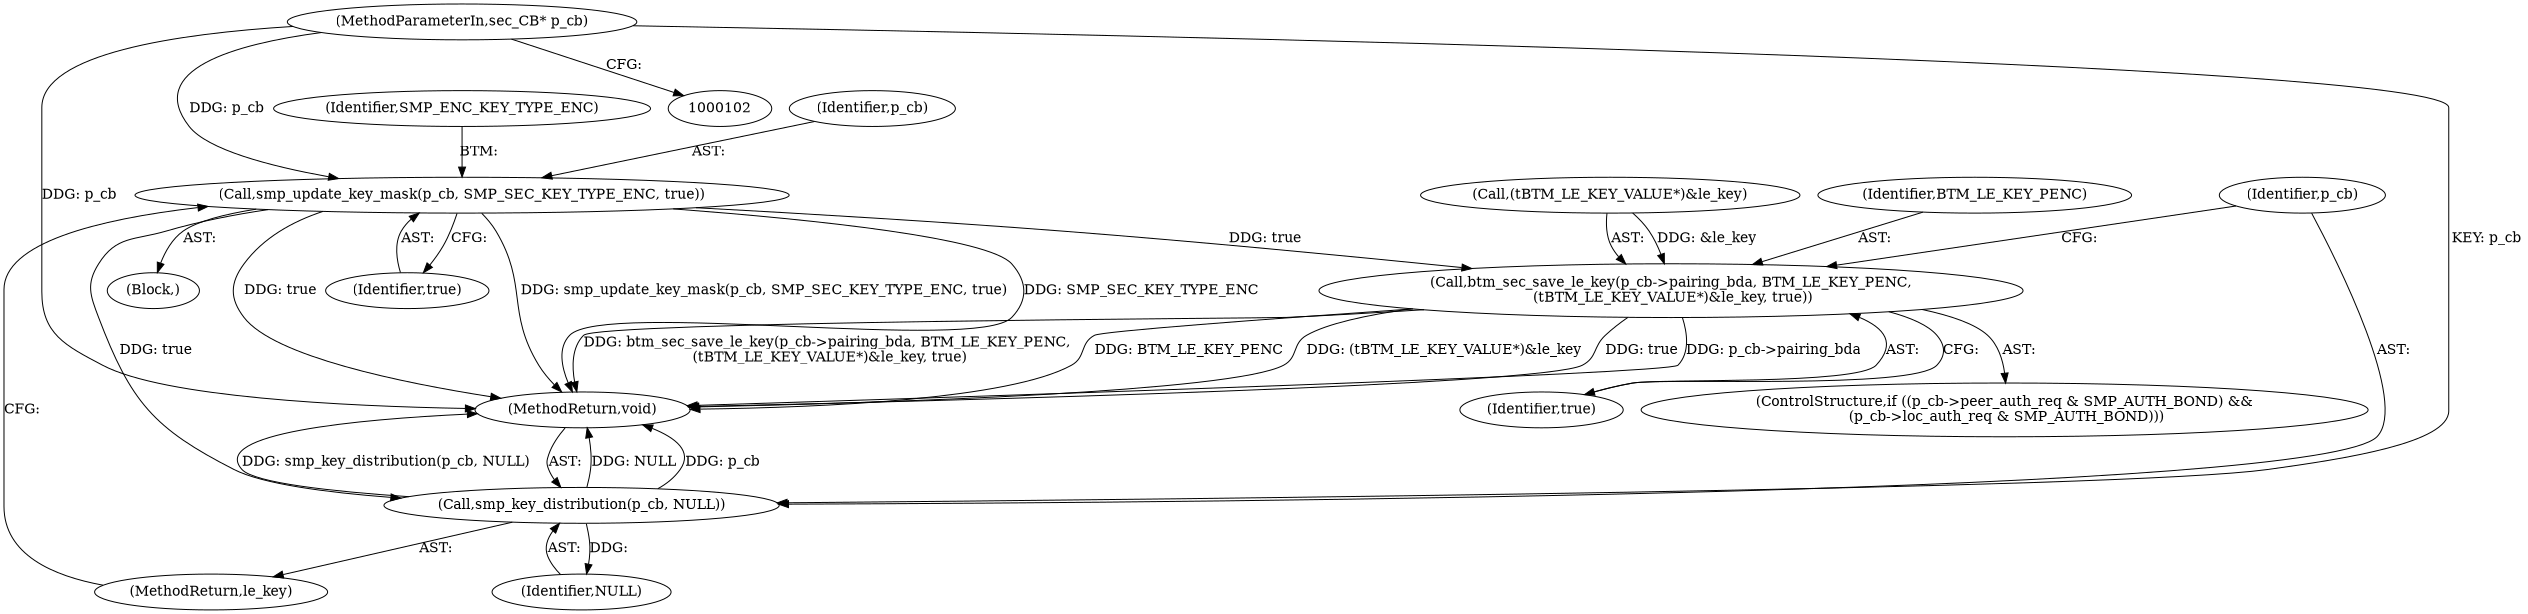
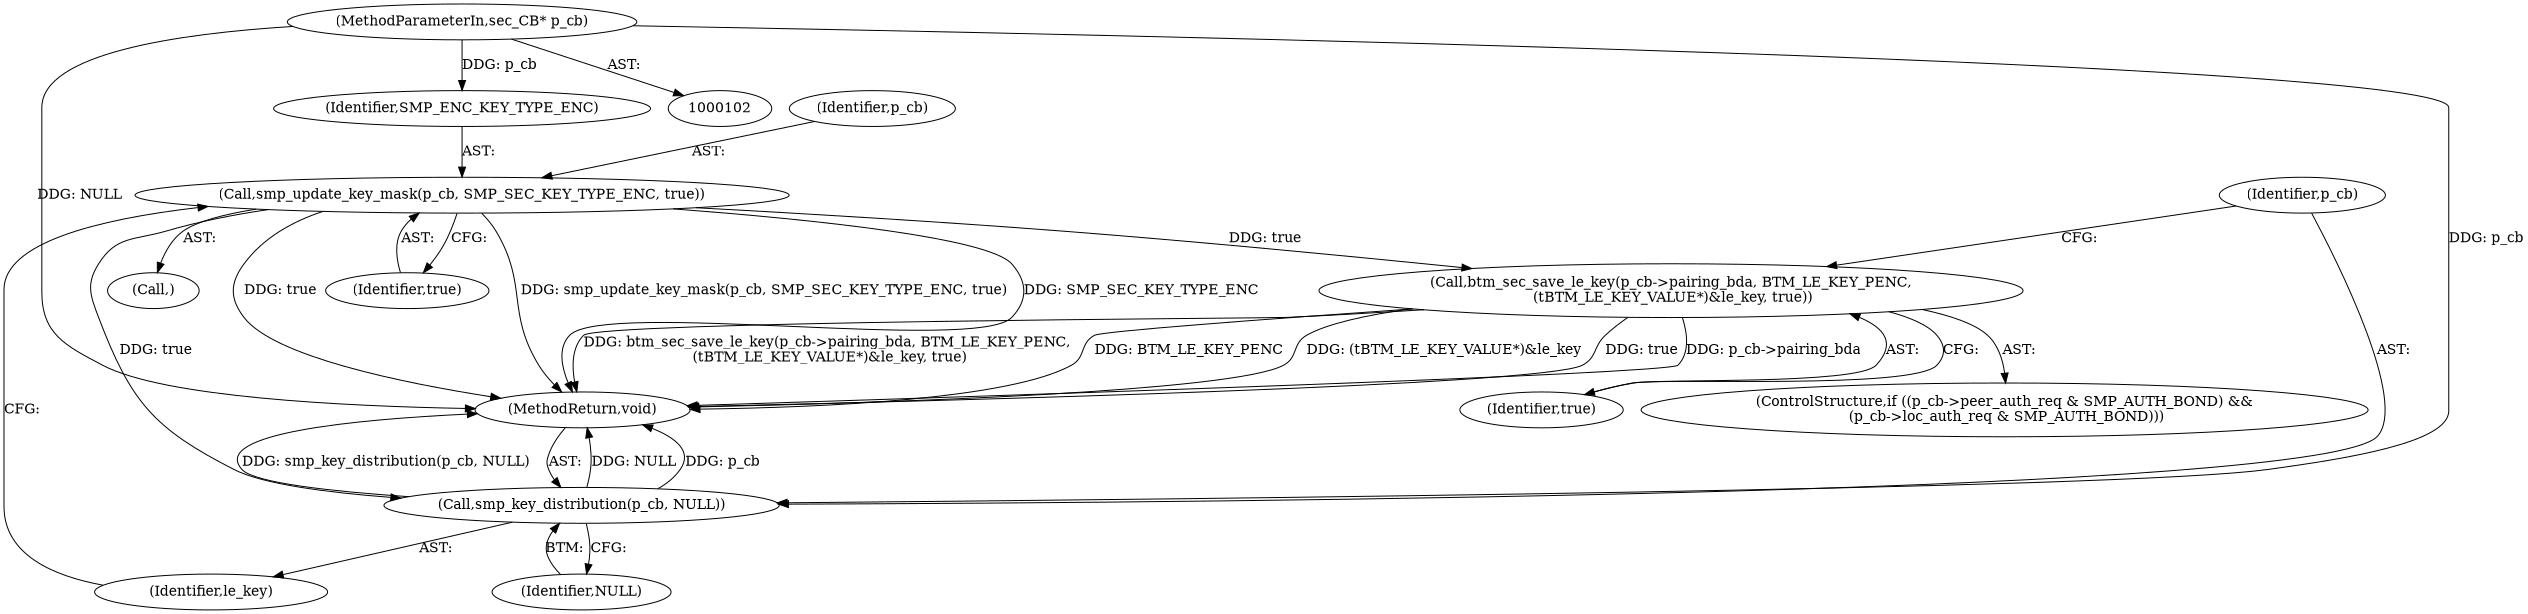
(626, 65) -> (626, 65)
(179, 105) -> (462, 60)
(481, 152) -> (481, 152)
(80, 195) -> (80, 195)
(1610, 195) -> none
(1975, 195) -> none
(2487, 239) -> (2487, 239)
(153, 291) -> (153, 291)
(567, 549) -> (567, 549)
(611, 549) -> (611, 549)
(211, 592) -> (211, 592)
